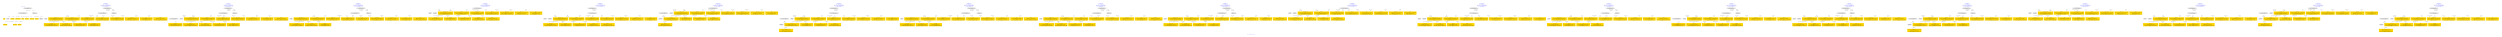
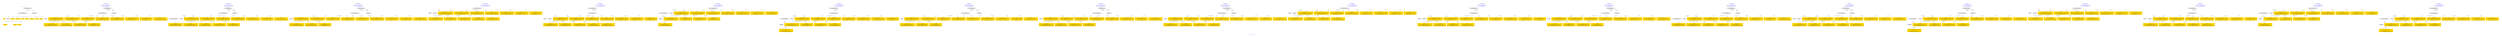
(41, 19) -> (41, 19)
